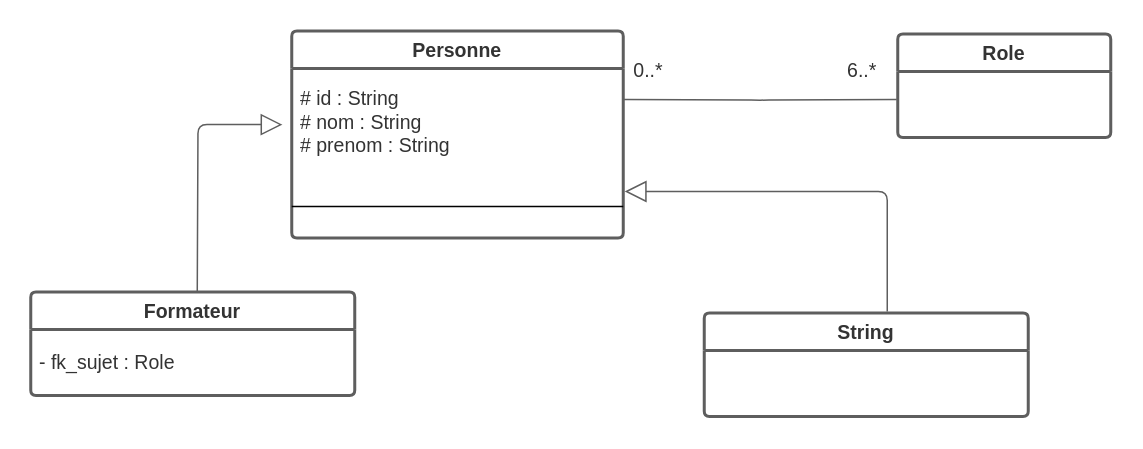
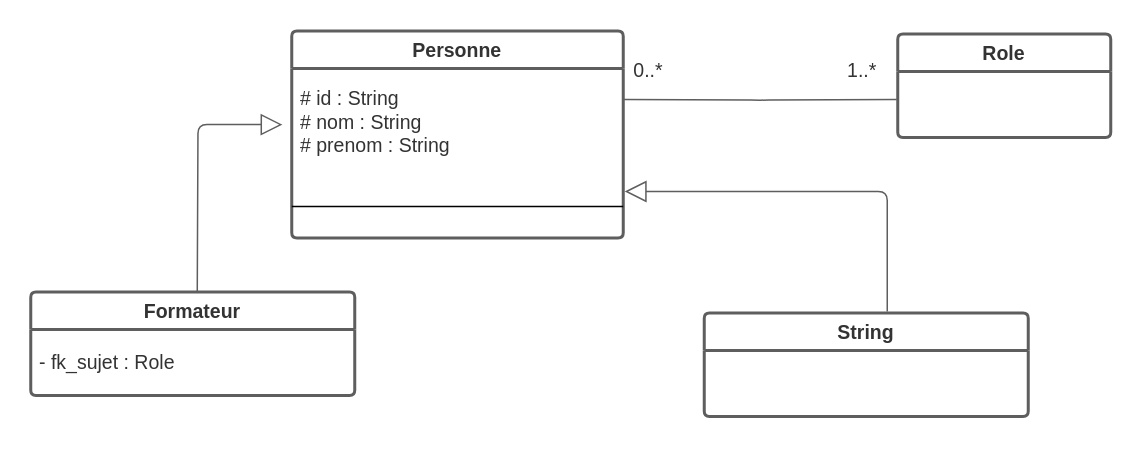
(863, 70) -> (863, 70)
